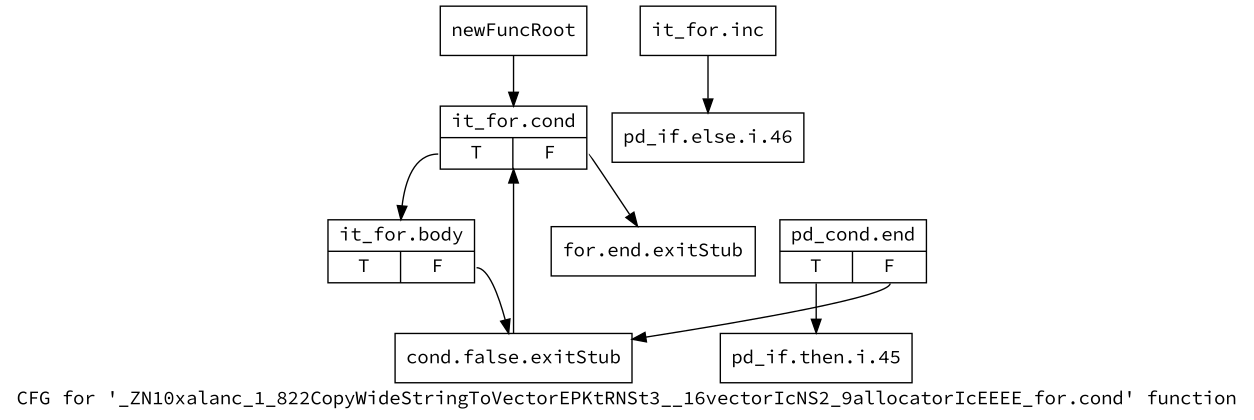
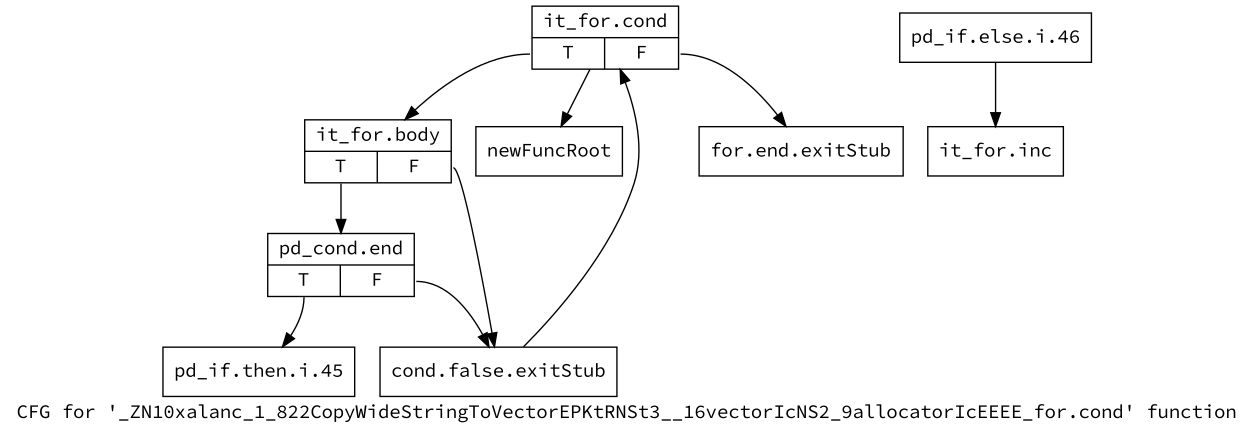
(514, 74) -> (579, 92)
(708, 77) -> (996, 88)
none -> (341, 201)
